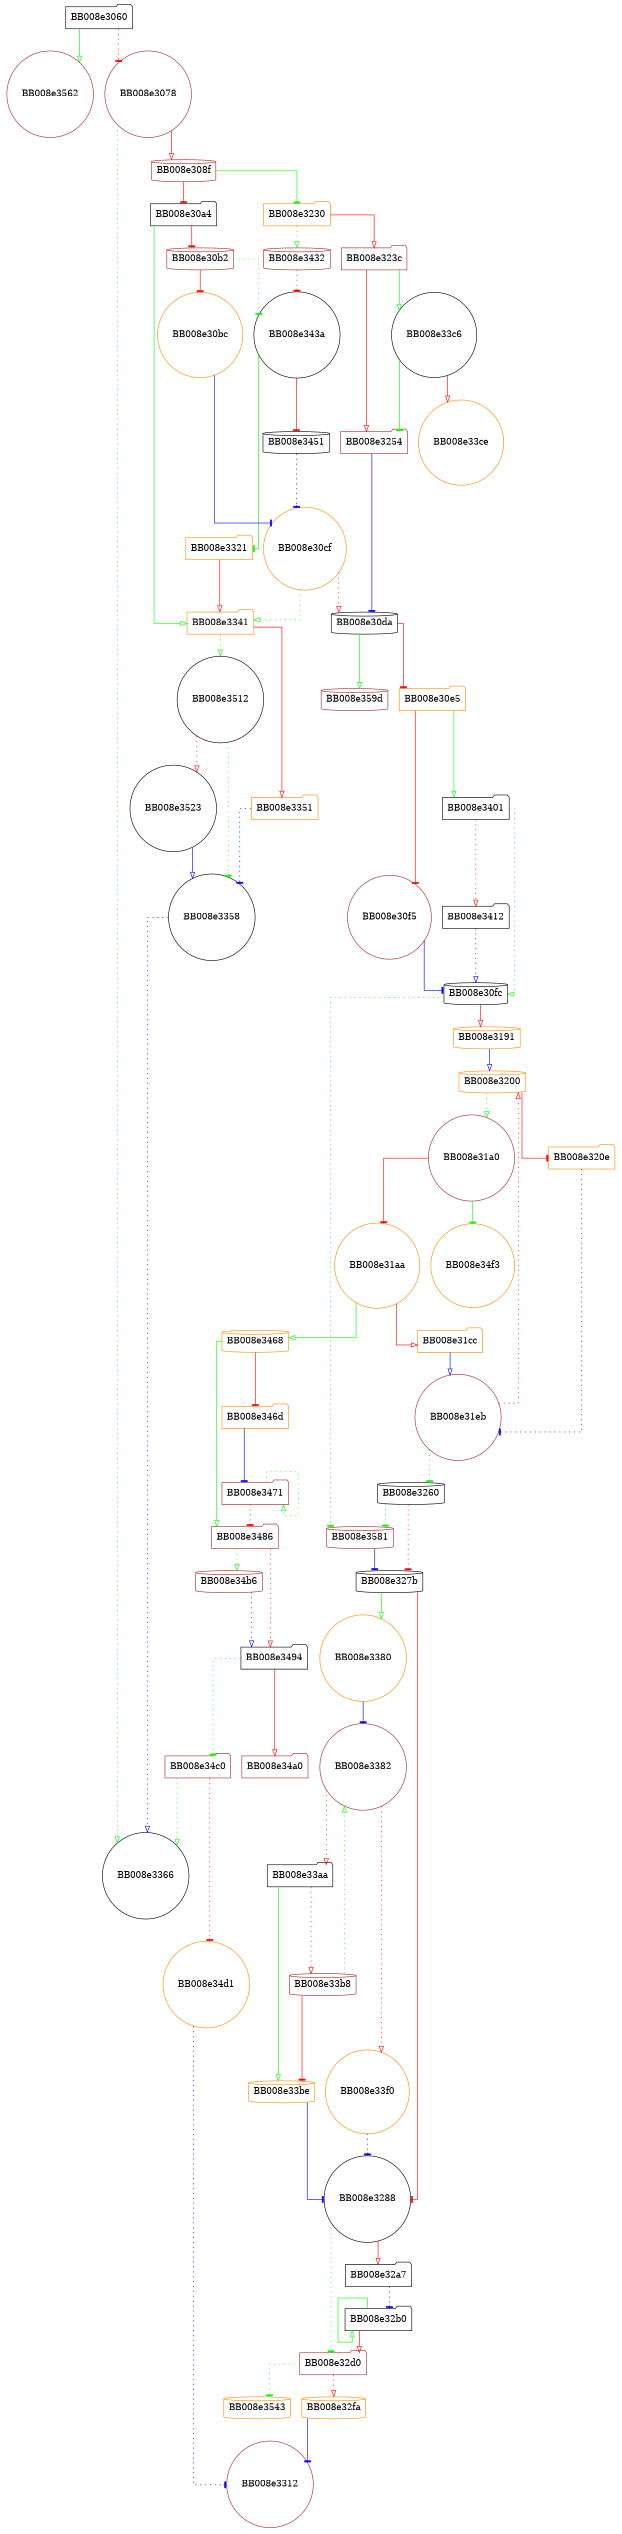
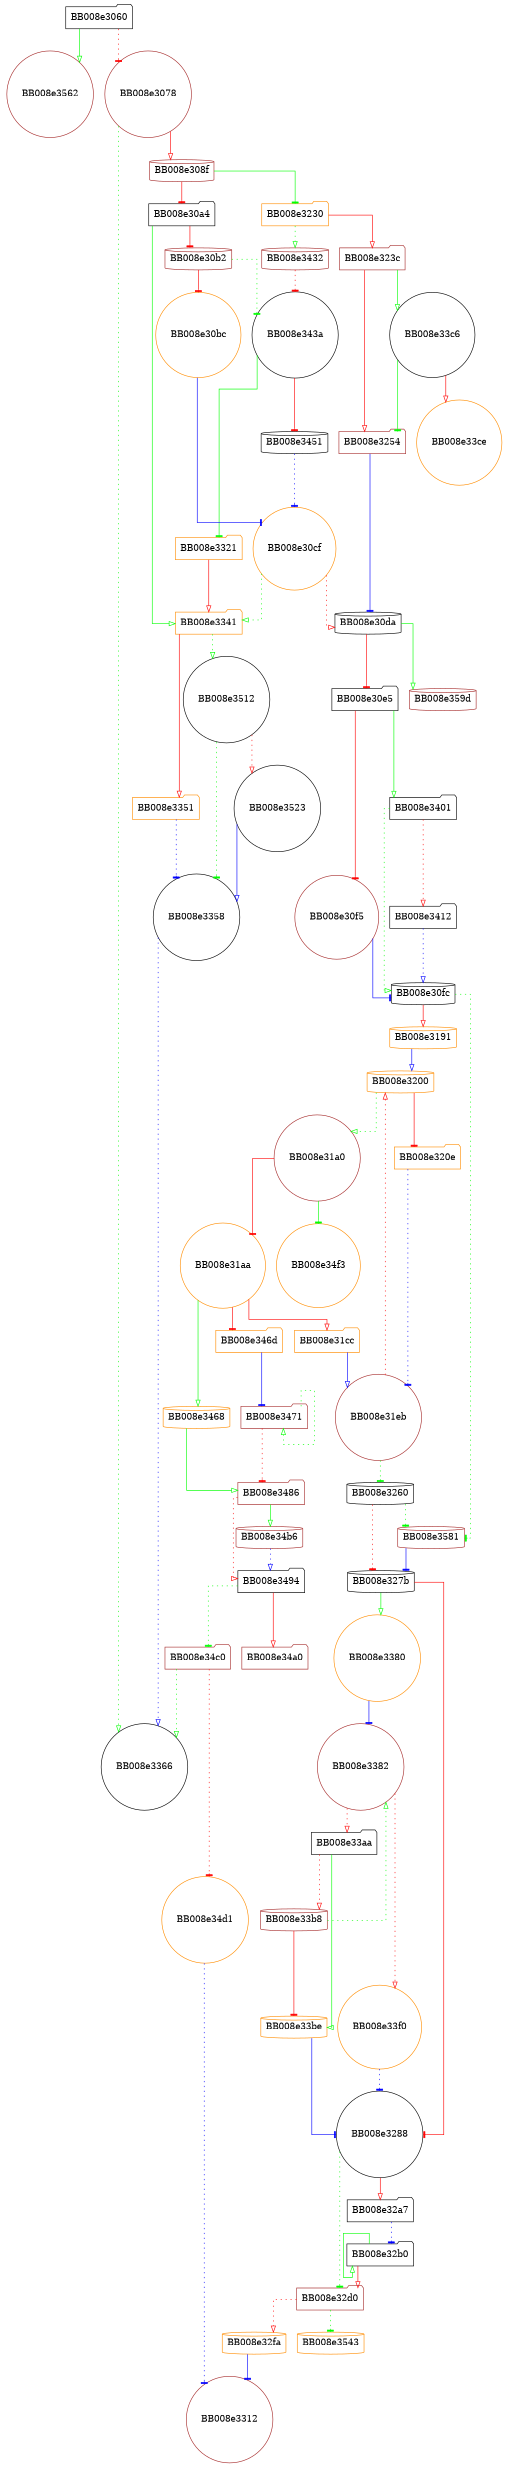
(432, 700) -> (365, 700)
(255, 1378) -> (232, 1317)
(237, 1556) -> (270, 1512)
